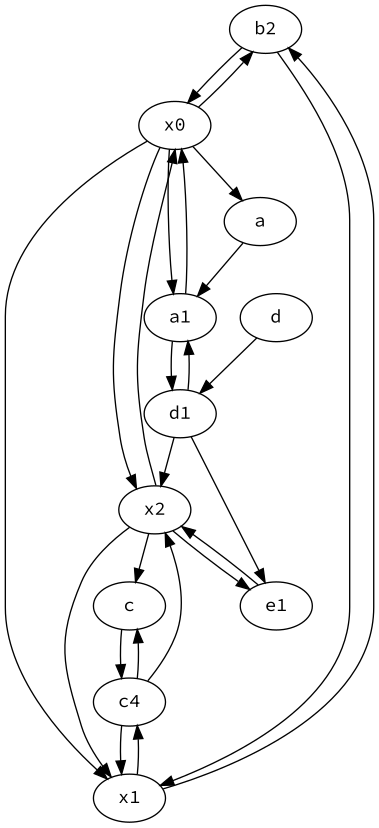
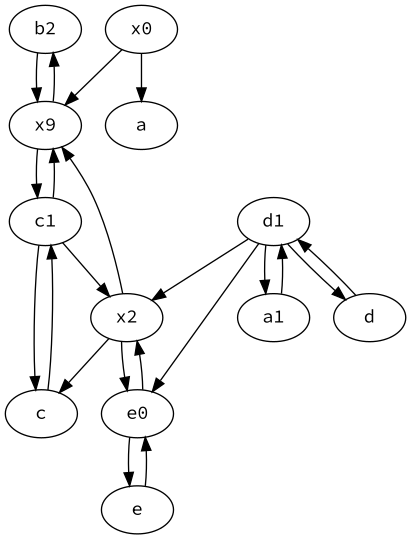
(219, 70) -> none
(222, 85) -> none
(168, 215) -> none
(187, 228) -> none
(225, 265) -> none
none -> (311, 268)
(118, 310) -> none
(141, 323) -> none
none -> (137, 510)
(276, 606) -> (137, 414)
(129, 702) -> (45, 222)
(129, 798) -> (45, 125)
